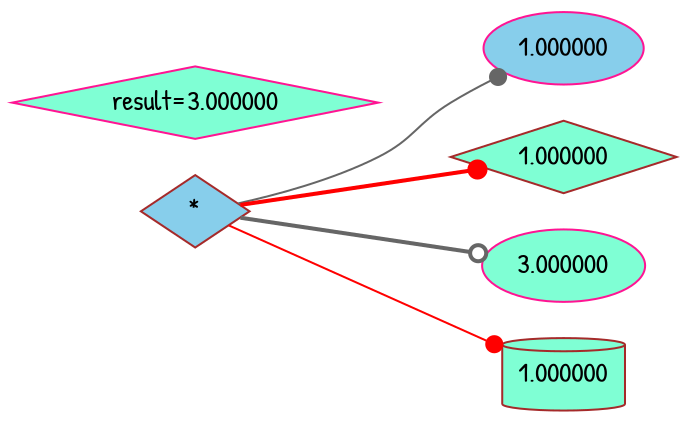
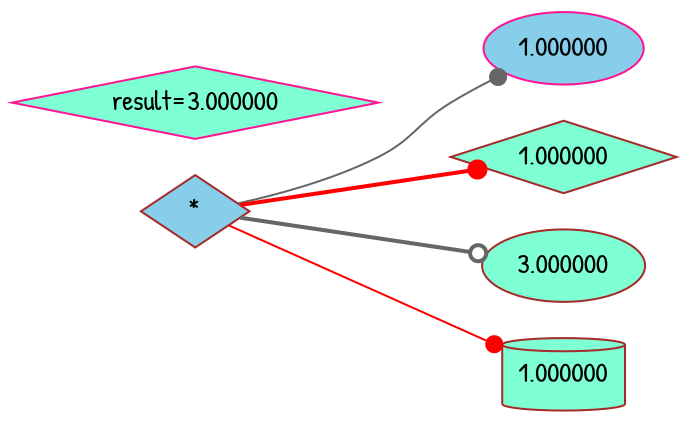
(564, 266) -> (564, 266)
